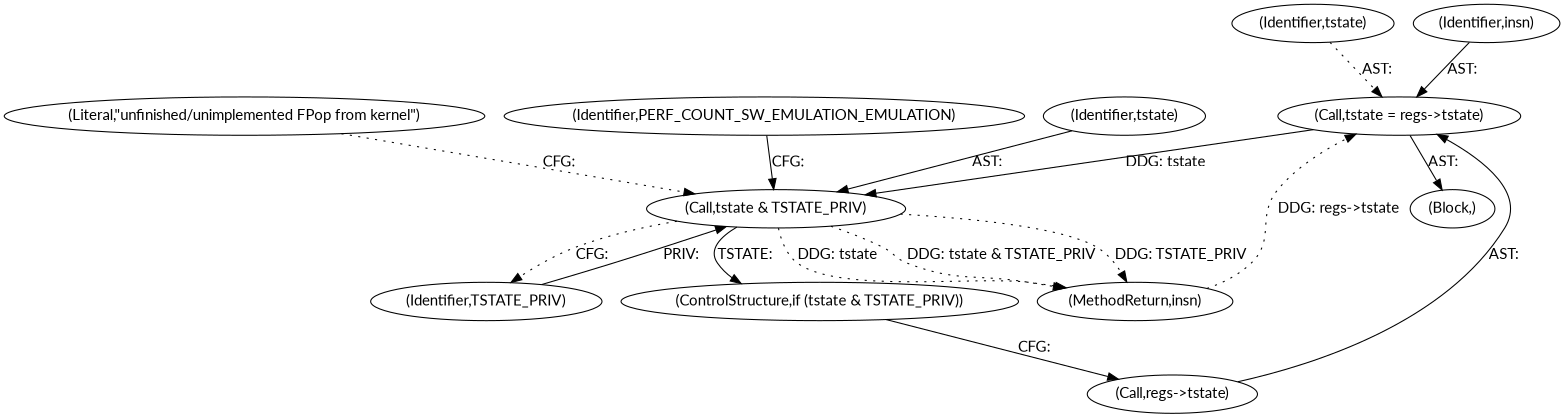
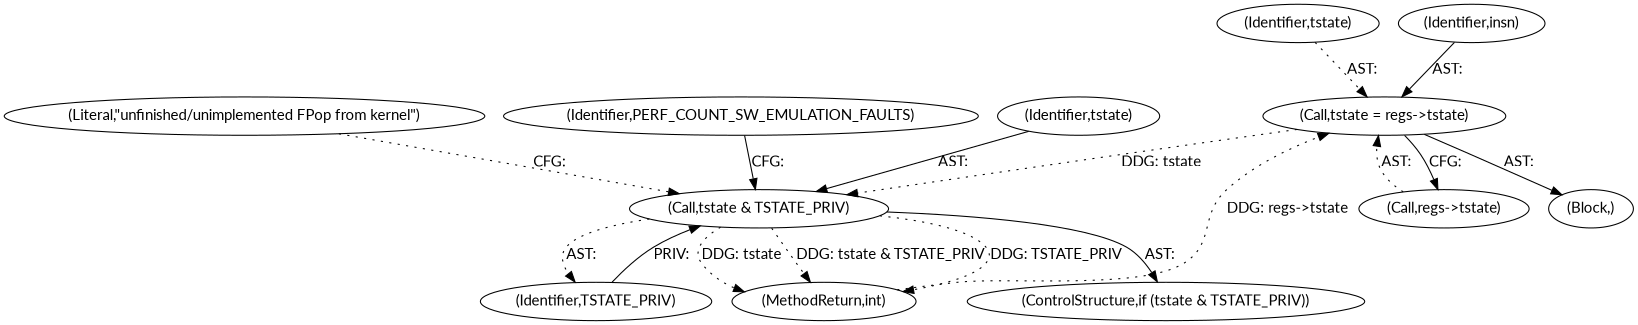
(764, 116) -> (741, 116)
(1095, 161) -> (1077, 161)
(594, 255) -> (584, 255)
(747, 255) -> (1162, 255)
(1436, 299) -> (1383, 173)
(1135, 301) -> (824, 301)
(997, 348) -> (1421, 156)
